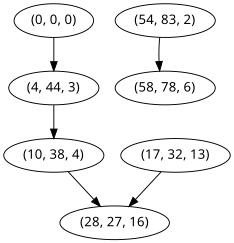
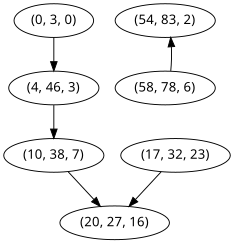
(54, 21) -> (54, 21)
(159, 49) -> (171, 59)
(54, 88) -> (54, 88)
(54, 155) -> (54, 155)
(176, 155) -> (176, 155)
(115, 223) -> (115, 223)
